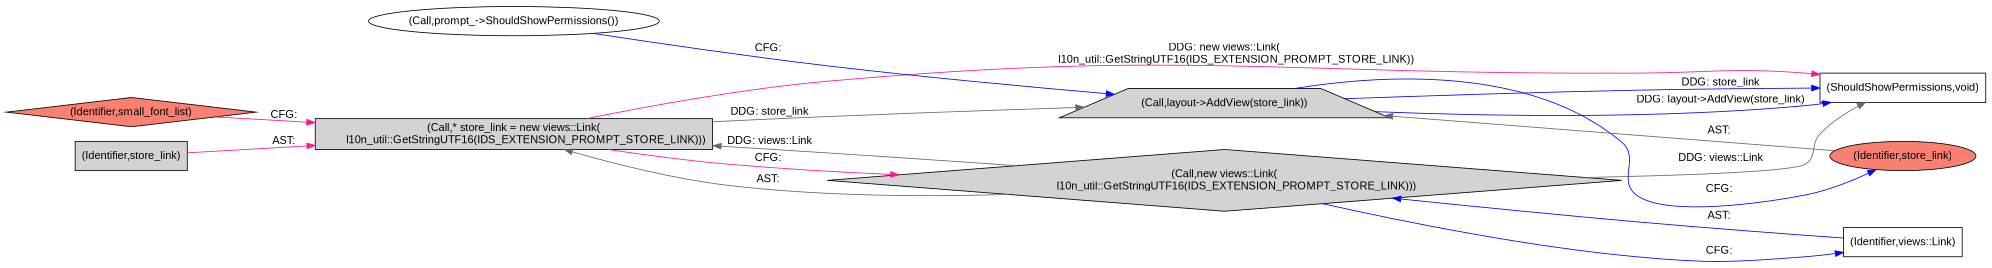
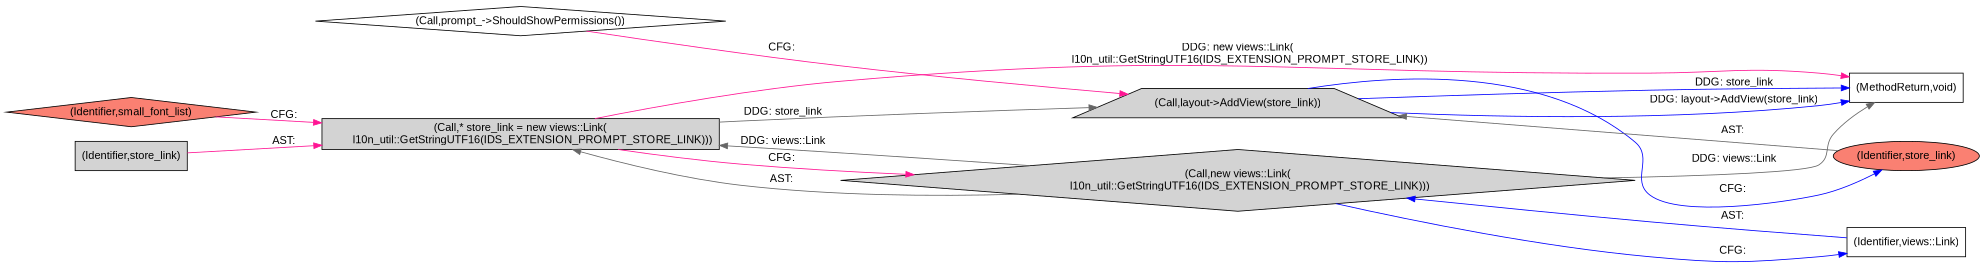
(514, 21) -> (521, 21)
(849, 68) -> (852, 67)
(1903, 88) -> (1906, 88)
